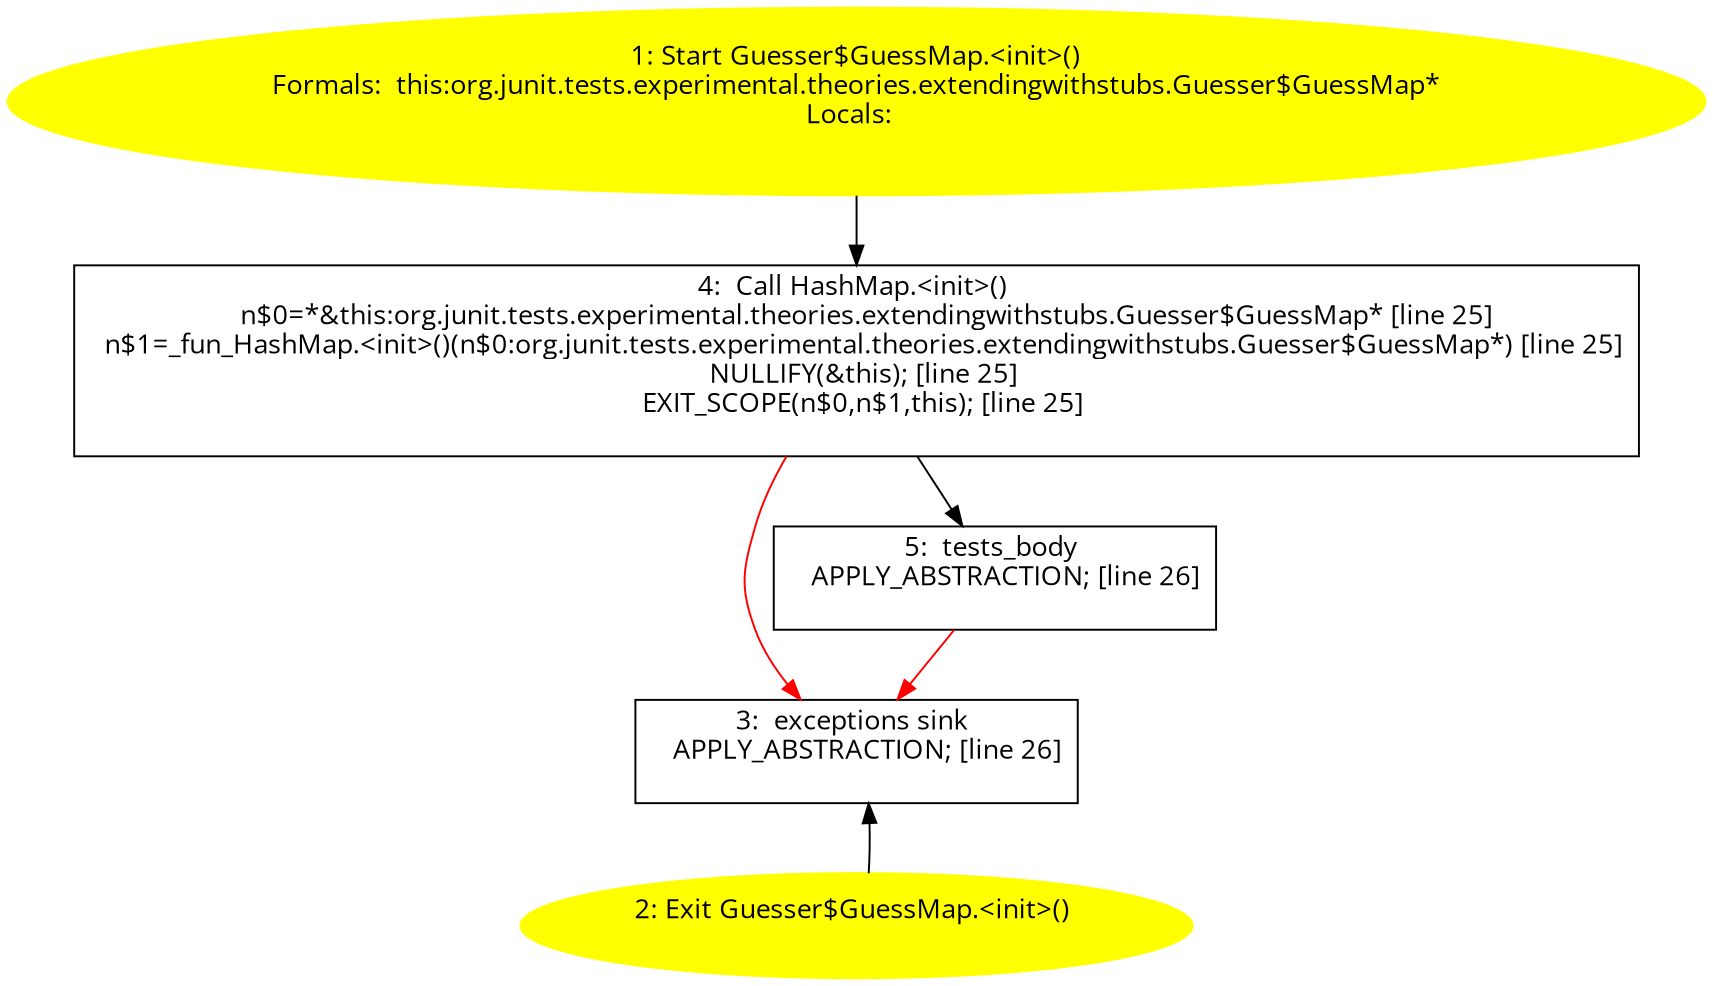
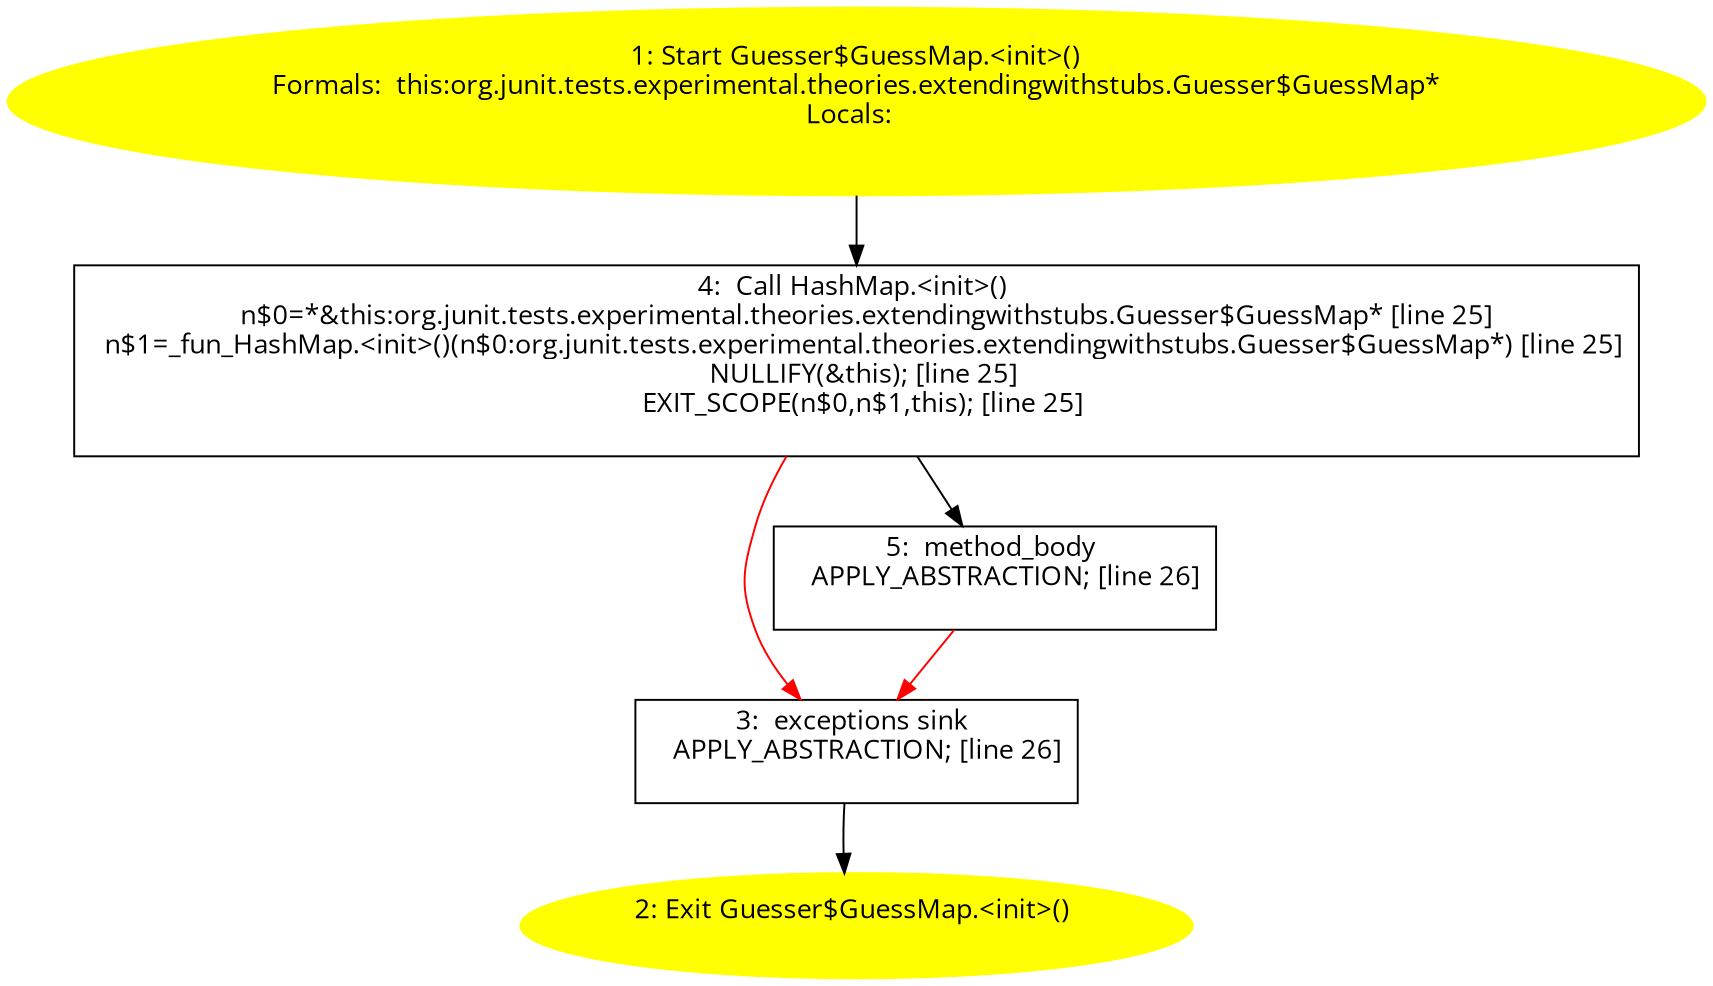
(995, 578) -> (995, 578)
(870, 848) -> (843, 829)
